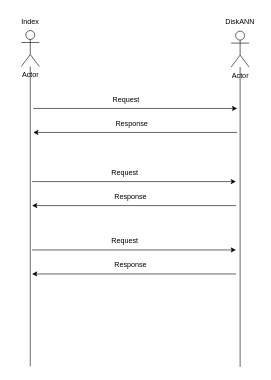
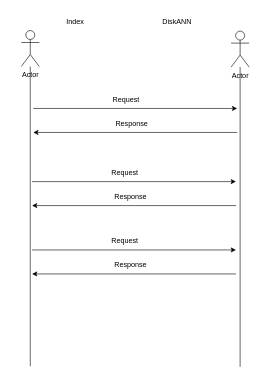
(30, 21) -> (75, 21)
(240, 21) -> (177, 21)
